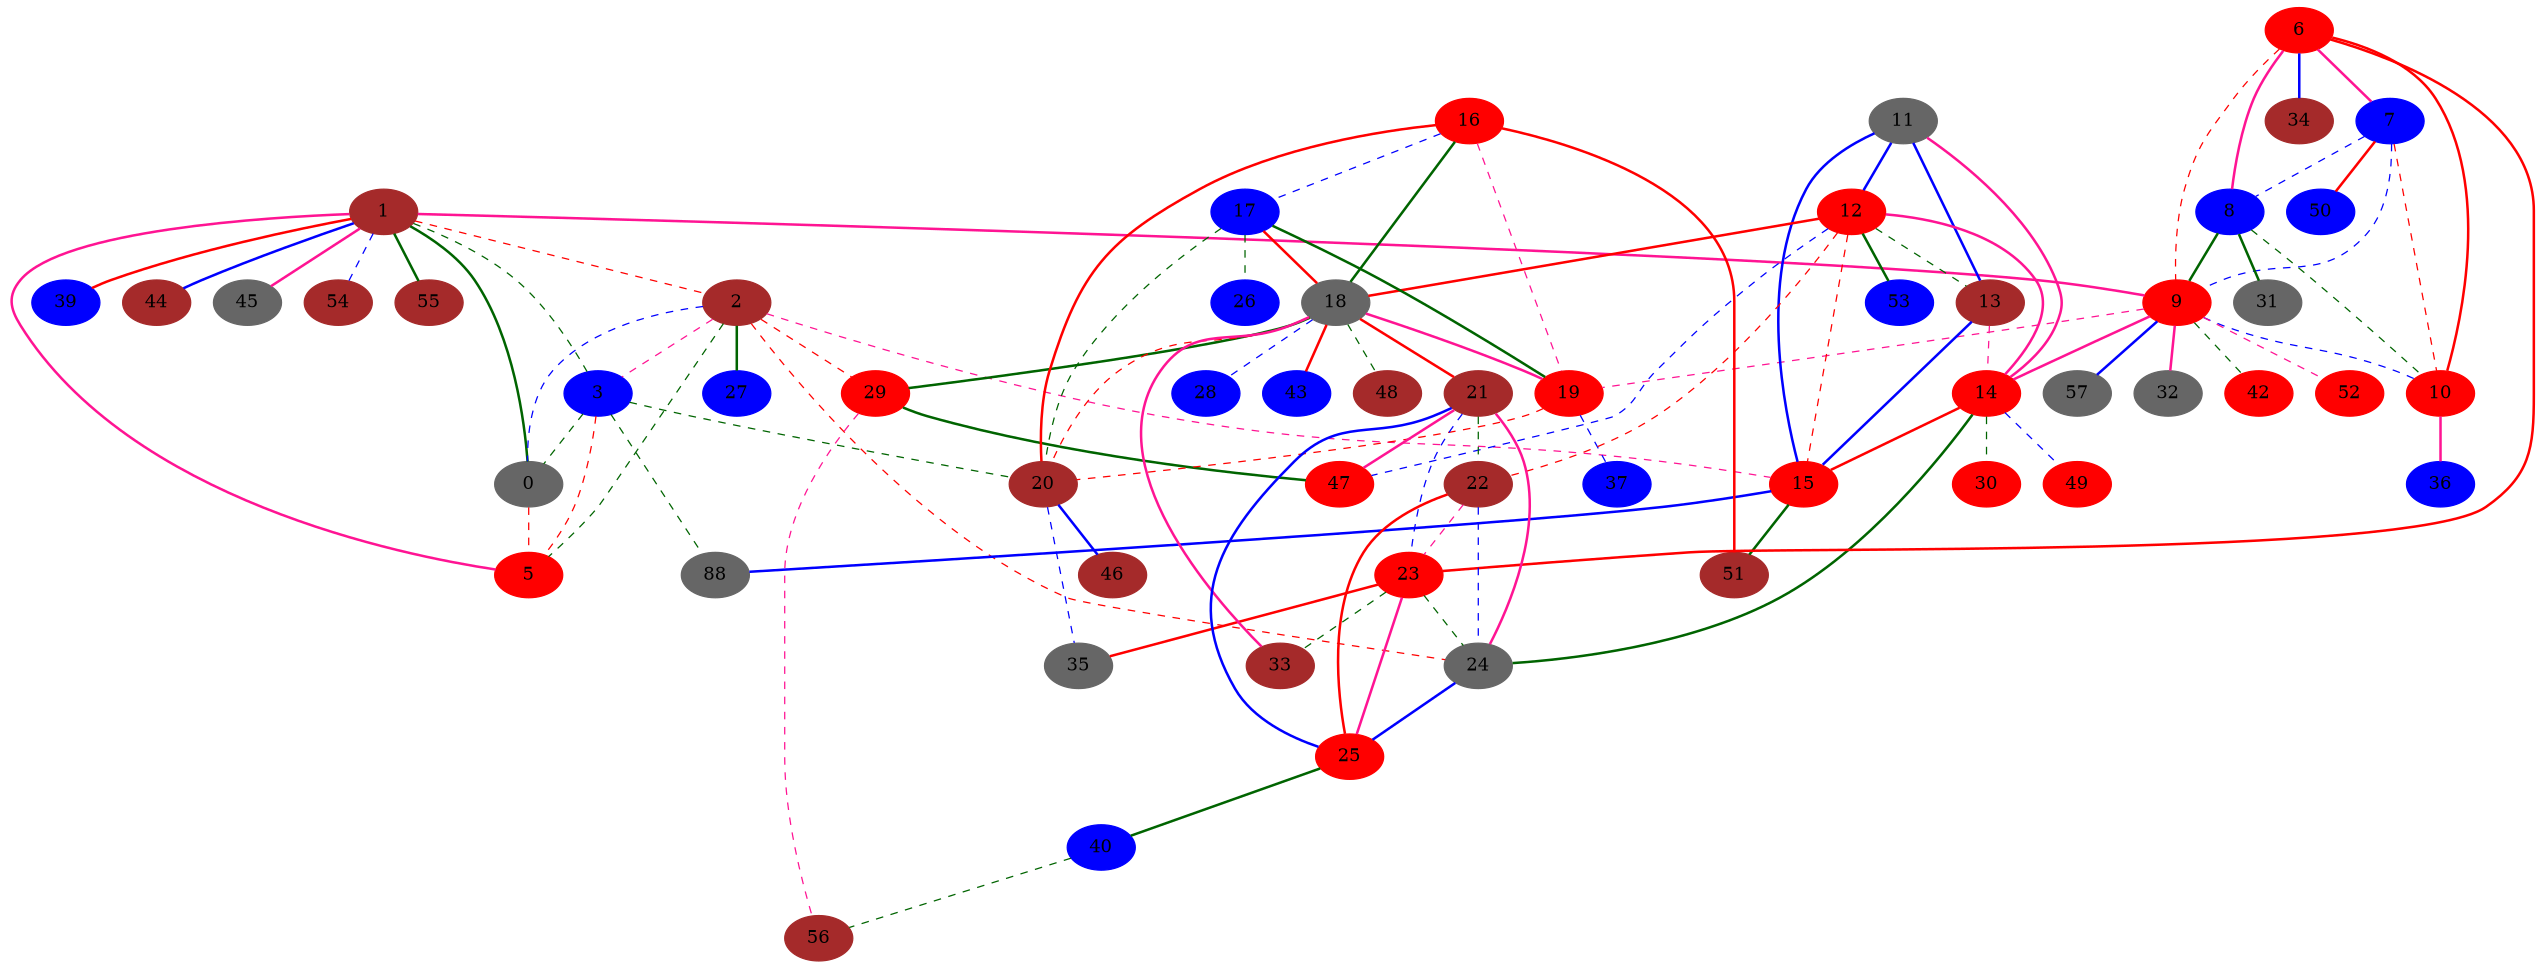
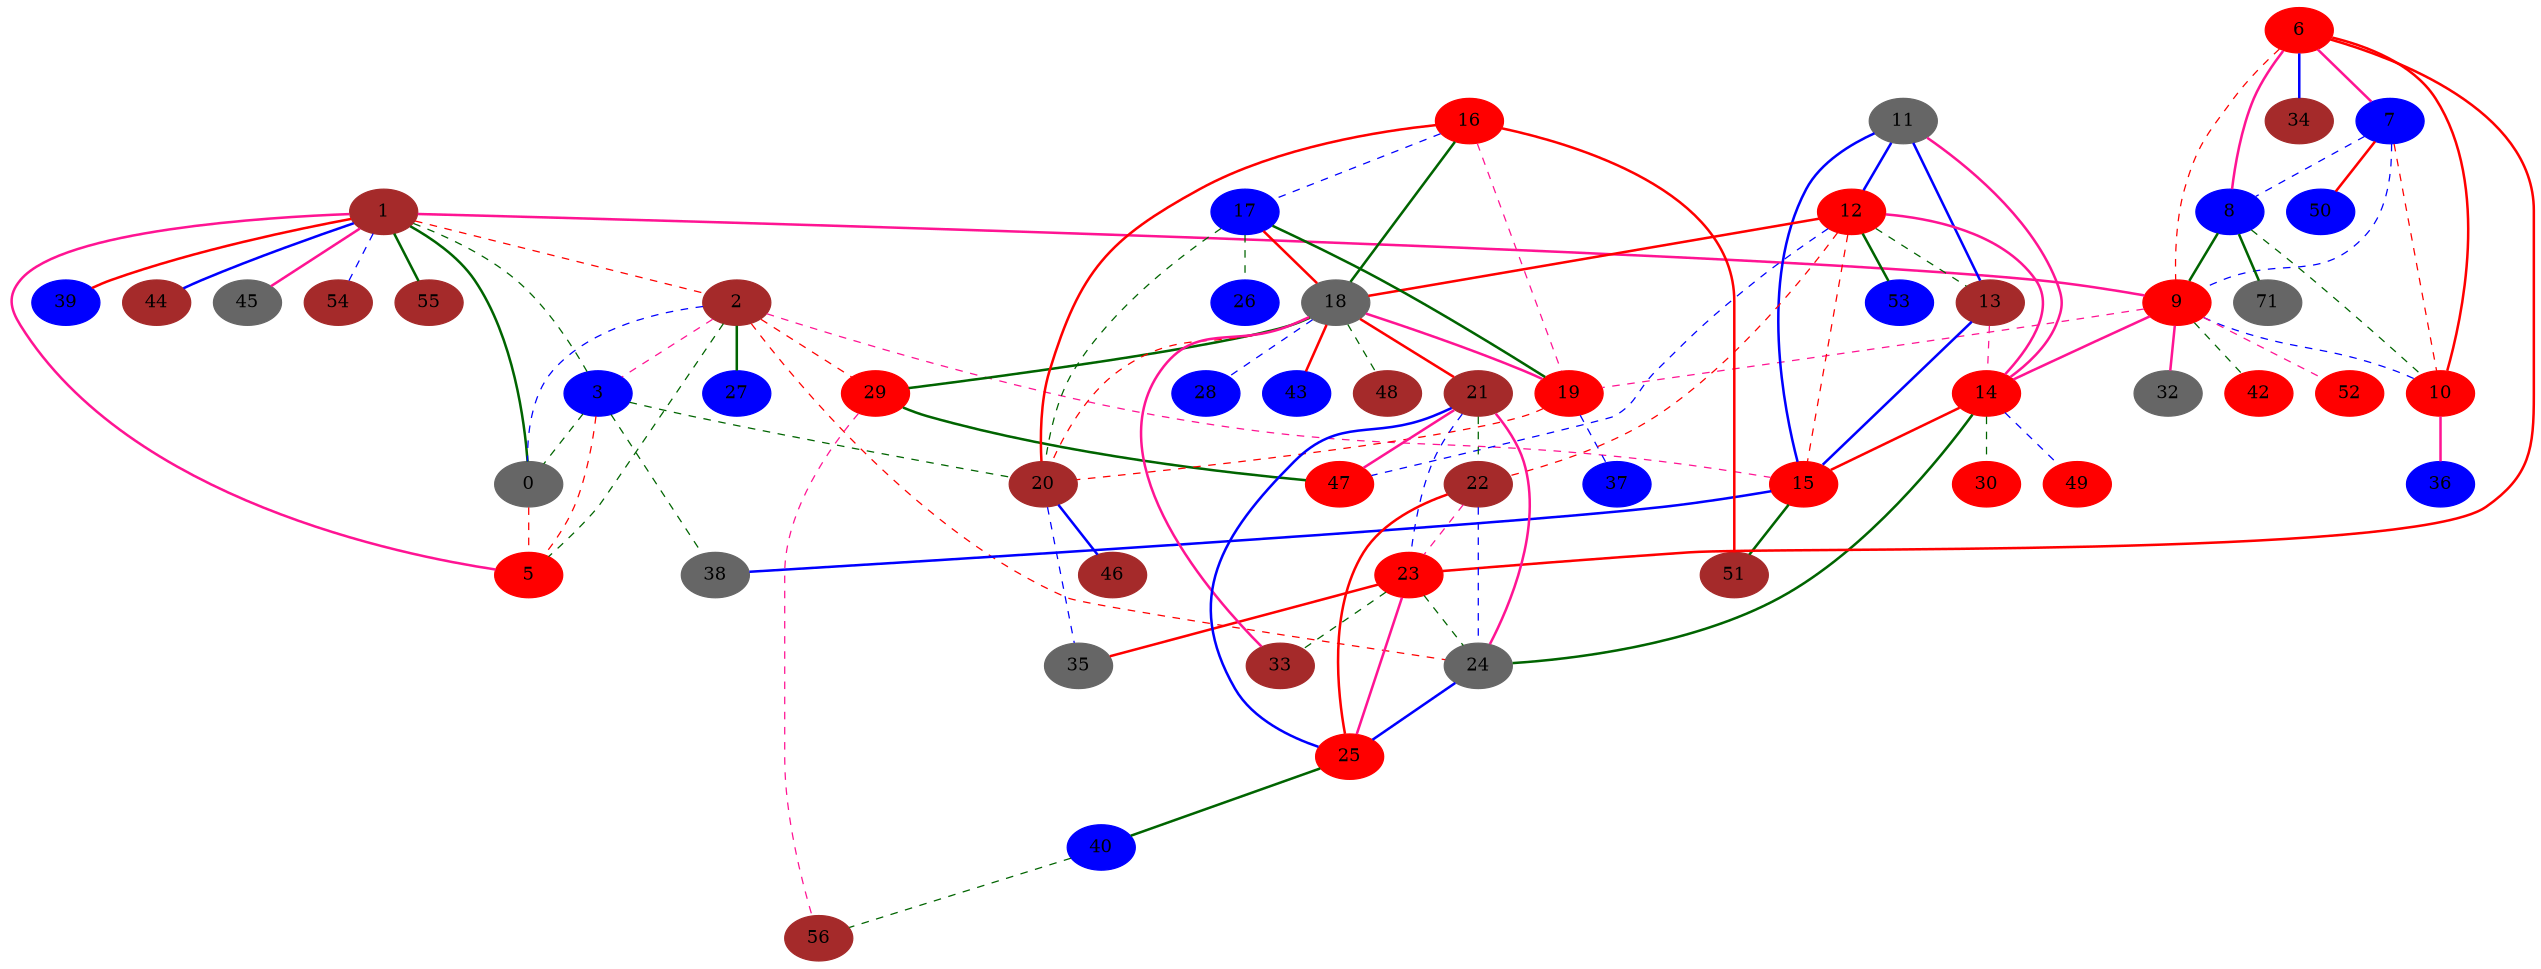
(2268, 303) -> (2268, 303)
(2077, 393) -> none
(715, 575) -> (715, 575)
